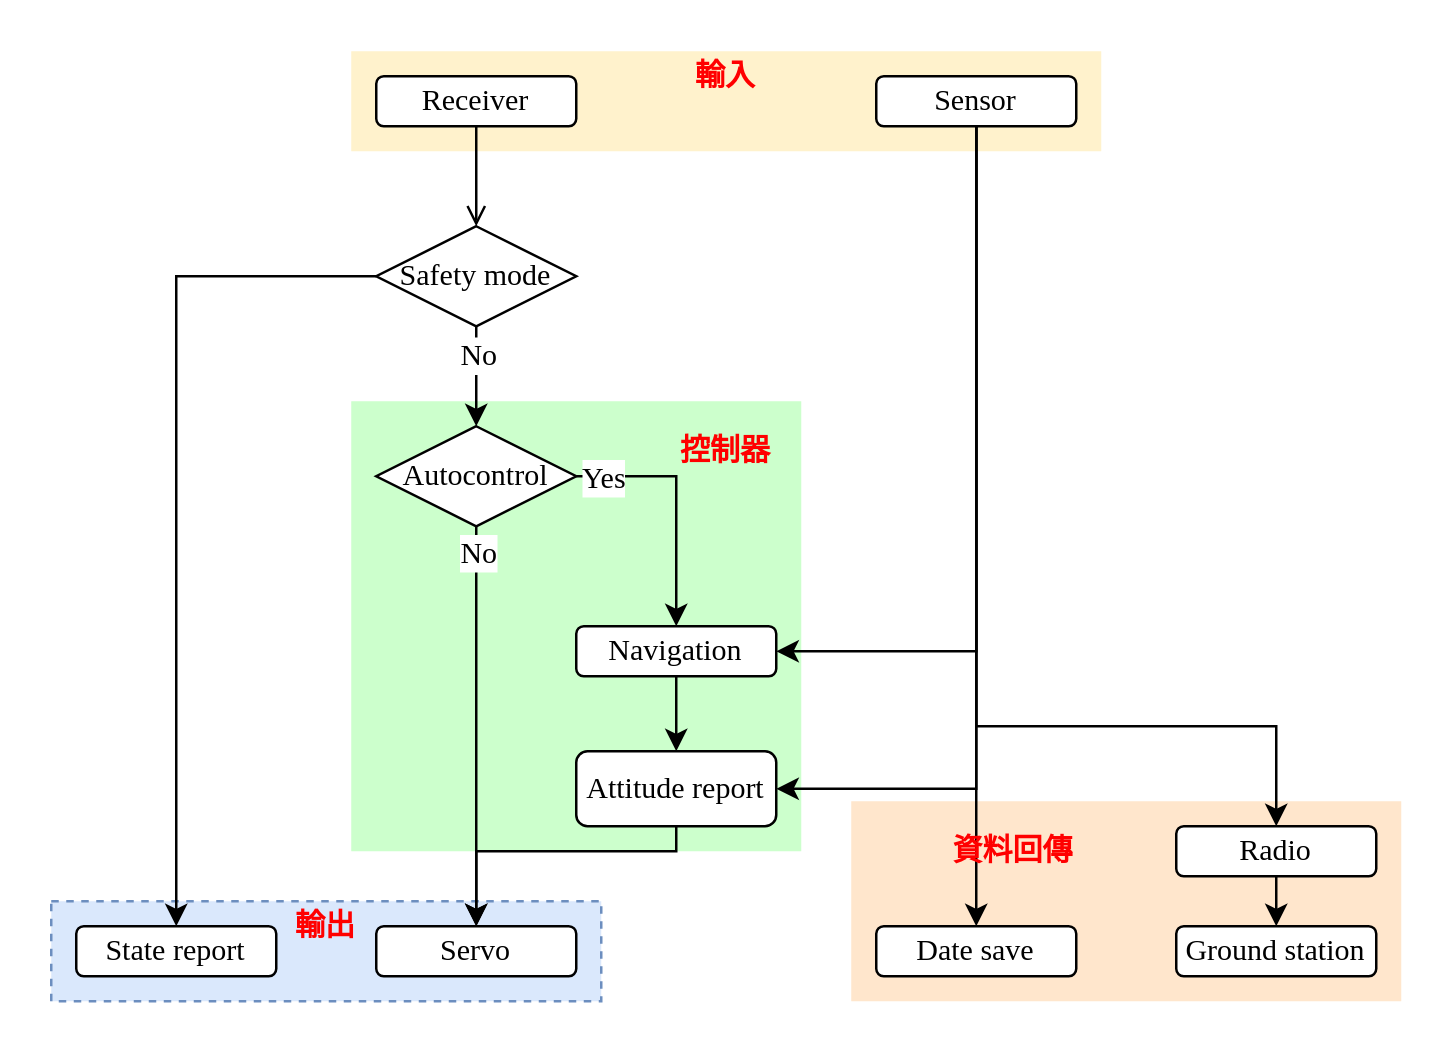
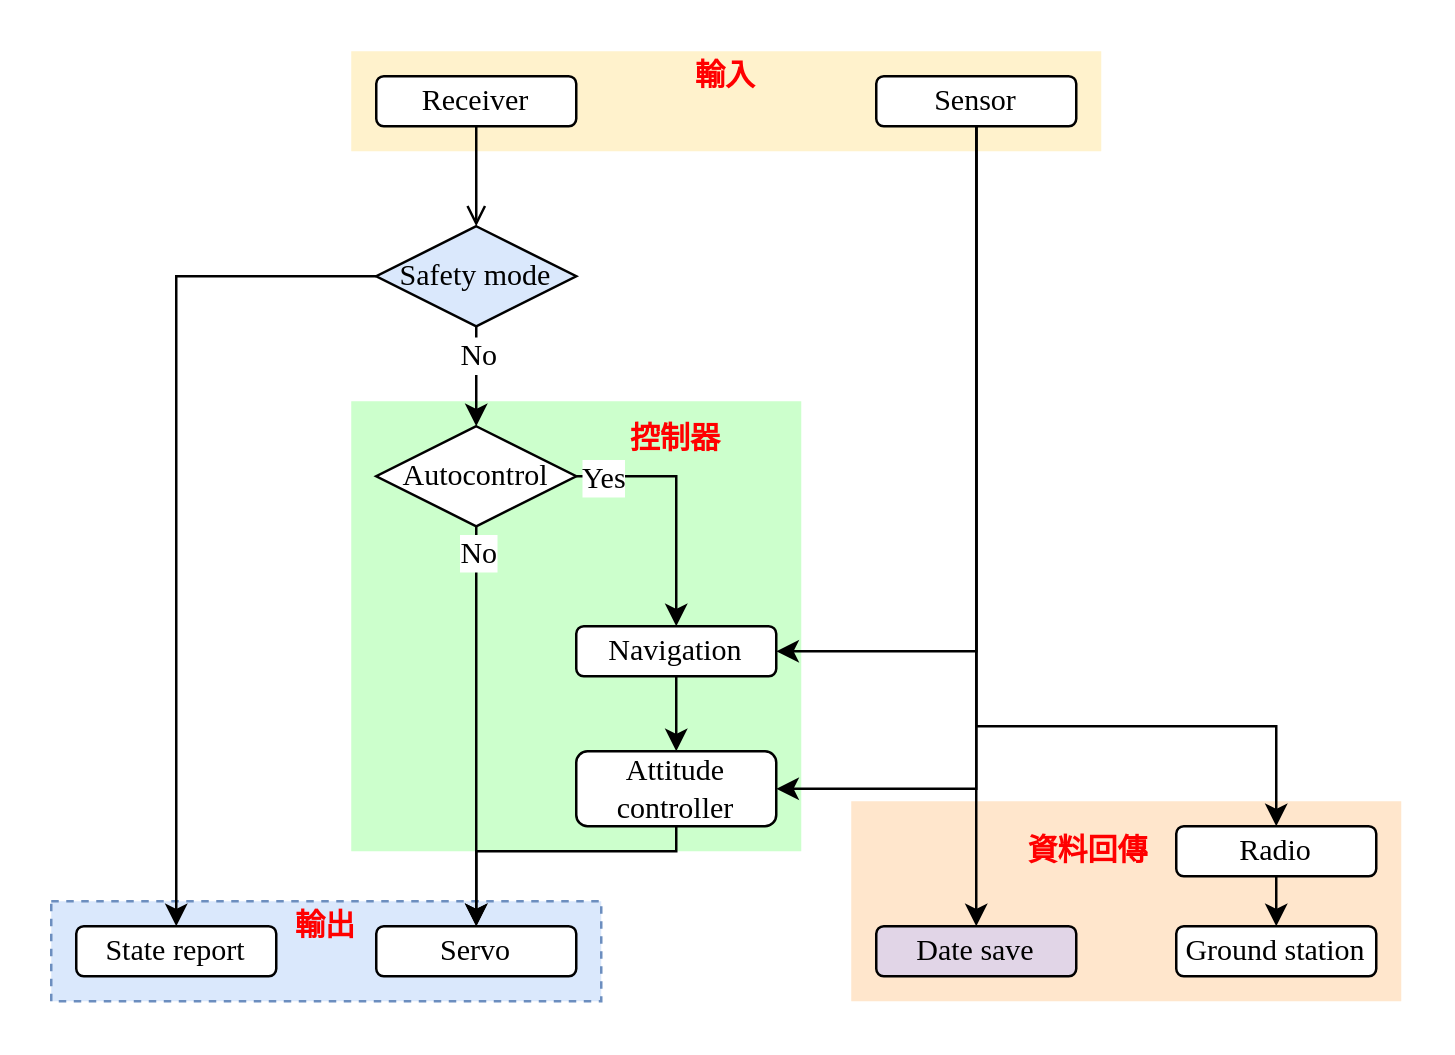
(476, 276) -> (476, 276)
(726, 451) -> (676, 439)
(676, 789) -> (676, 789)
(1014, 851) -> (1089, 851)
(976, 951) -> (976, 951)
